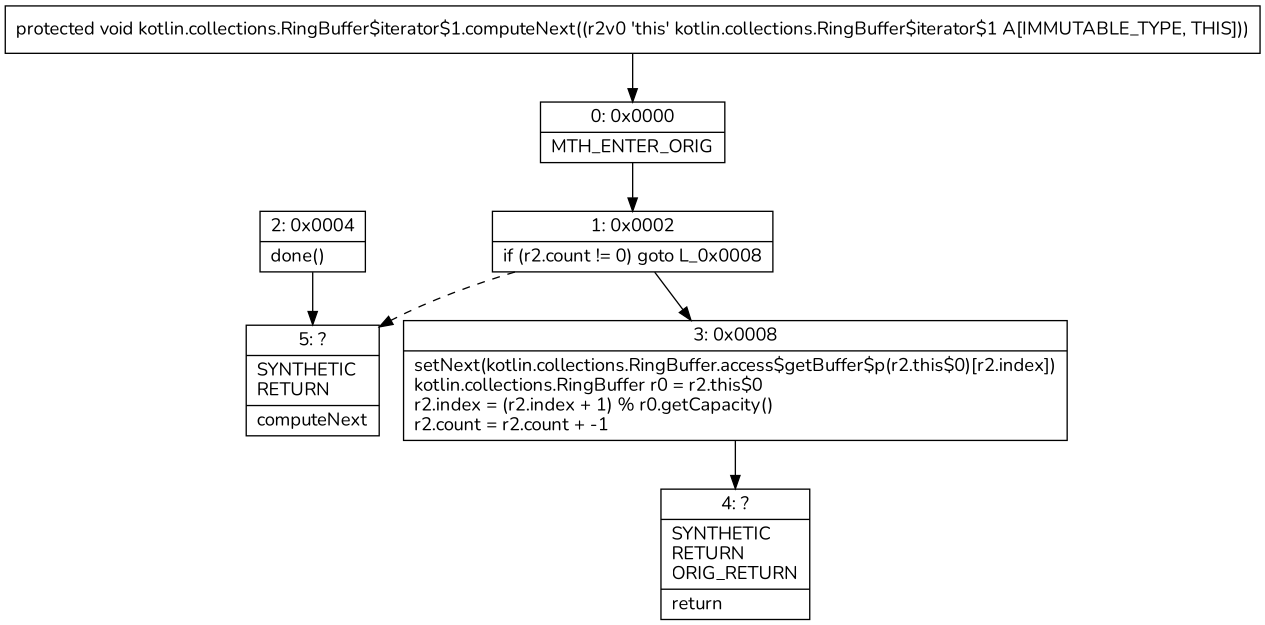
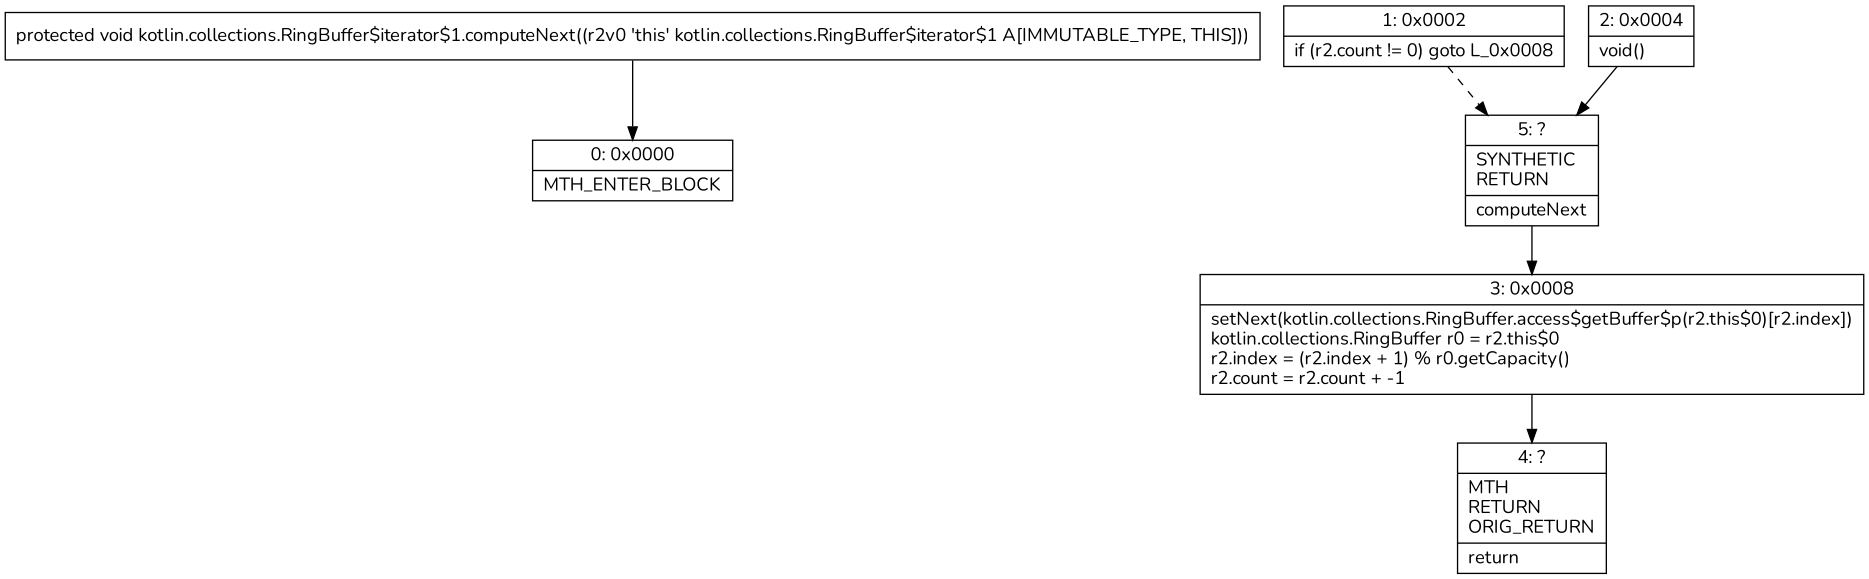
(633, 147) -> (633, 185)
(633, 180) -> none
(298, 256) -> (1623, 51)
(669, 291) -> (1532, 244)
(722, 534) -> (1488, 488)
